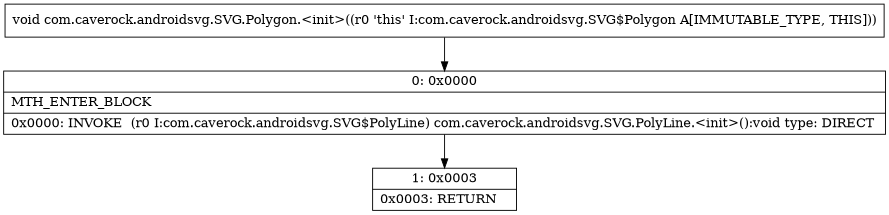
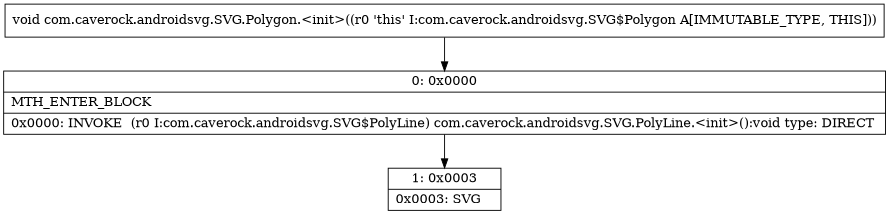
(445, 199) -> (445, 199)
